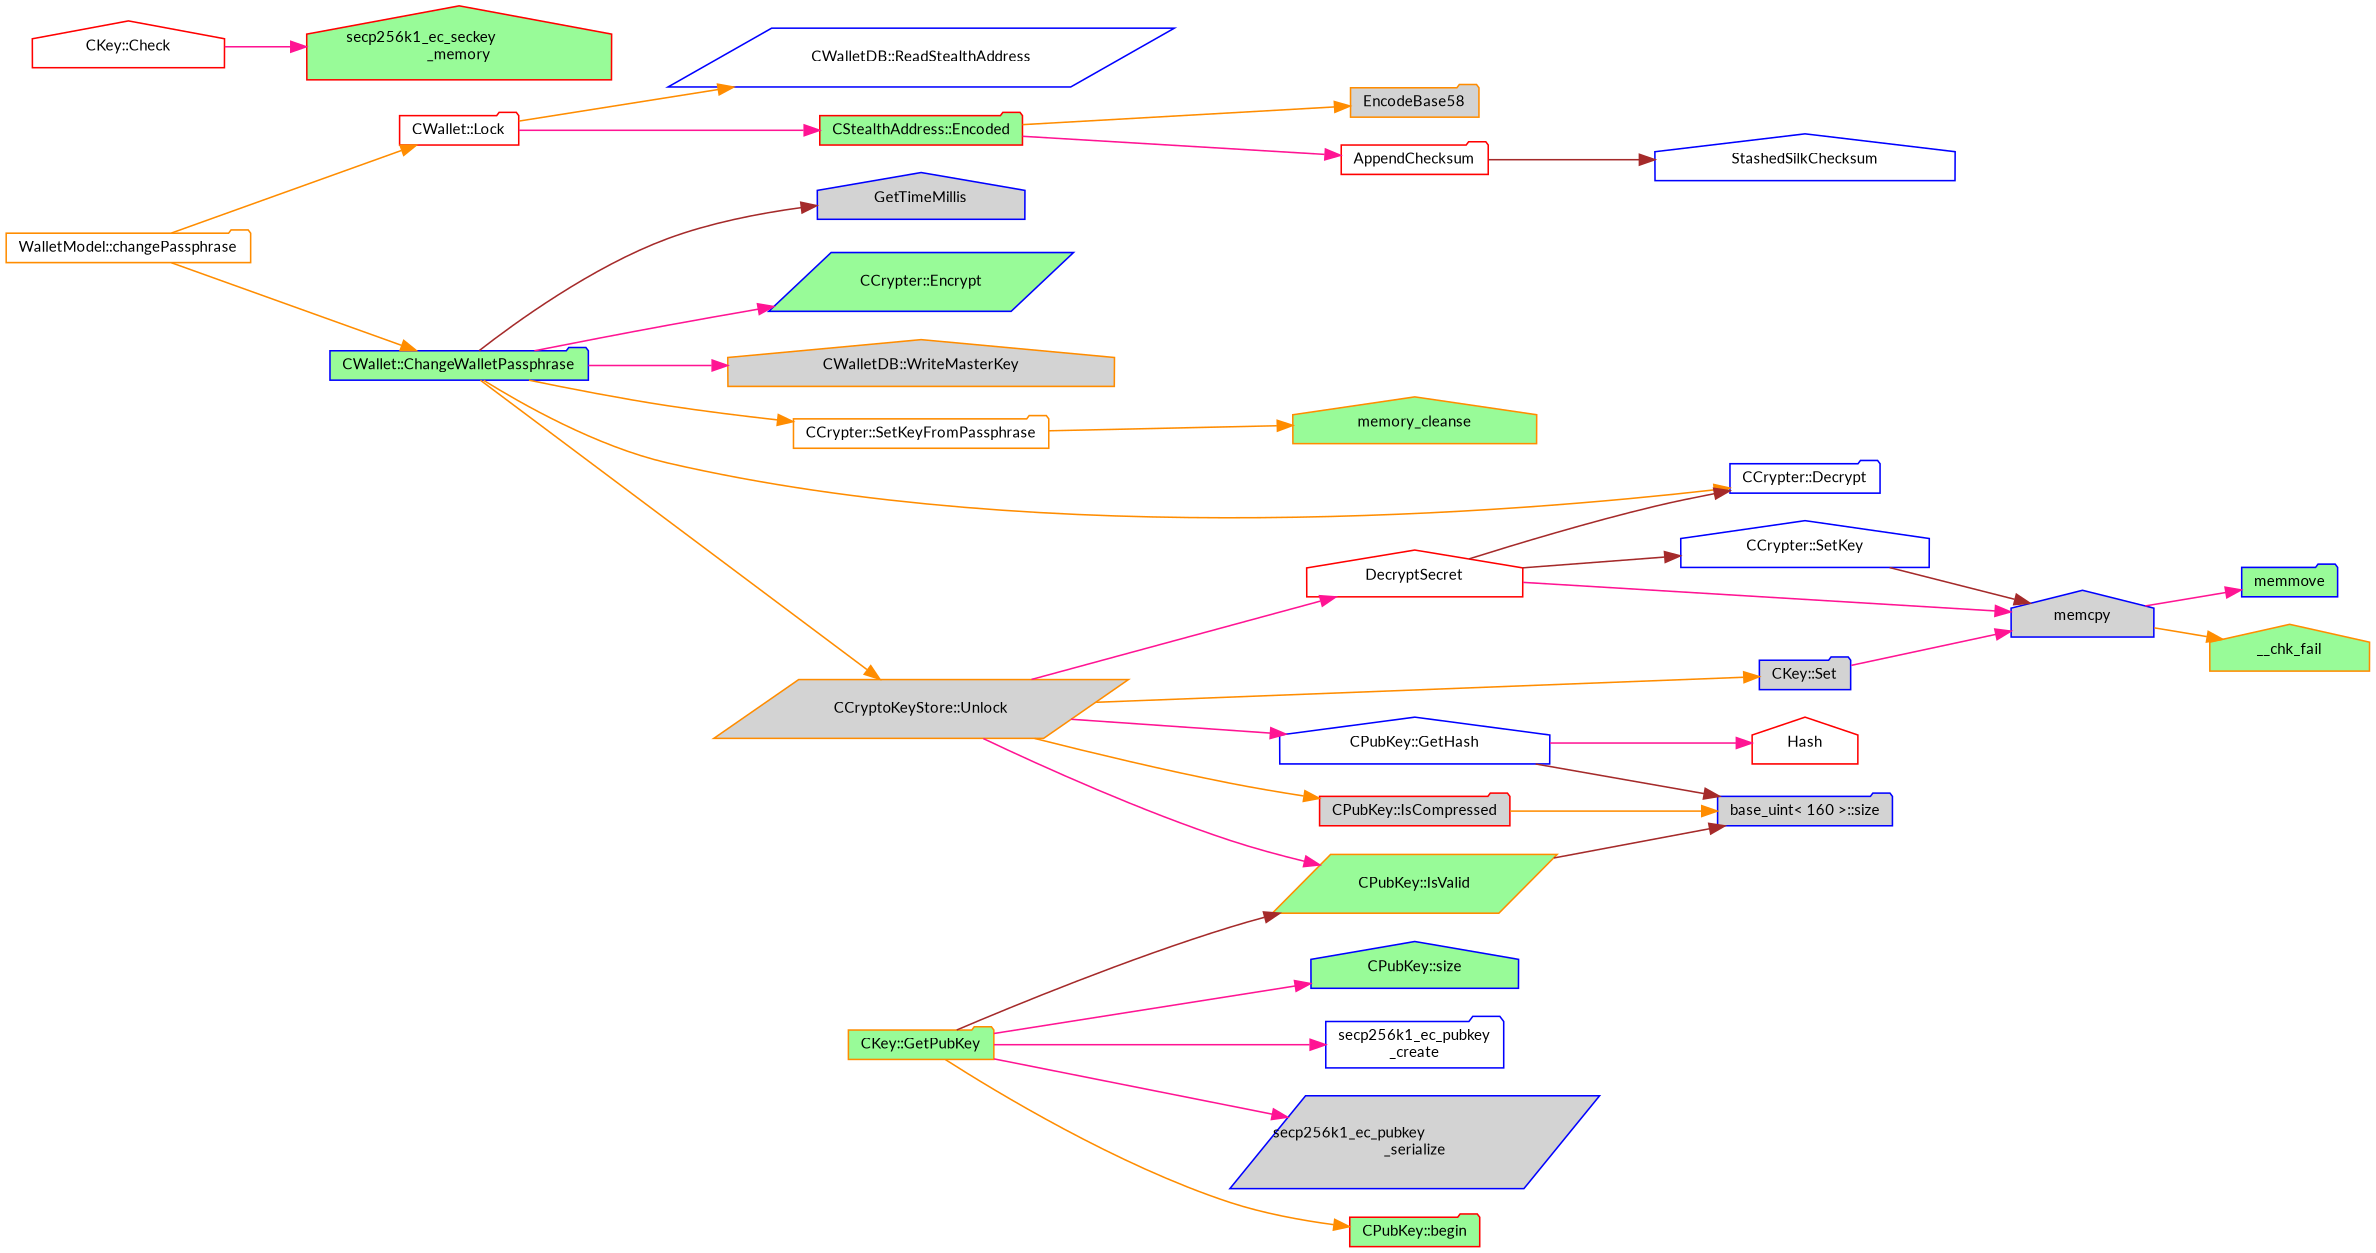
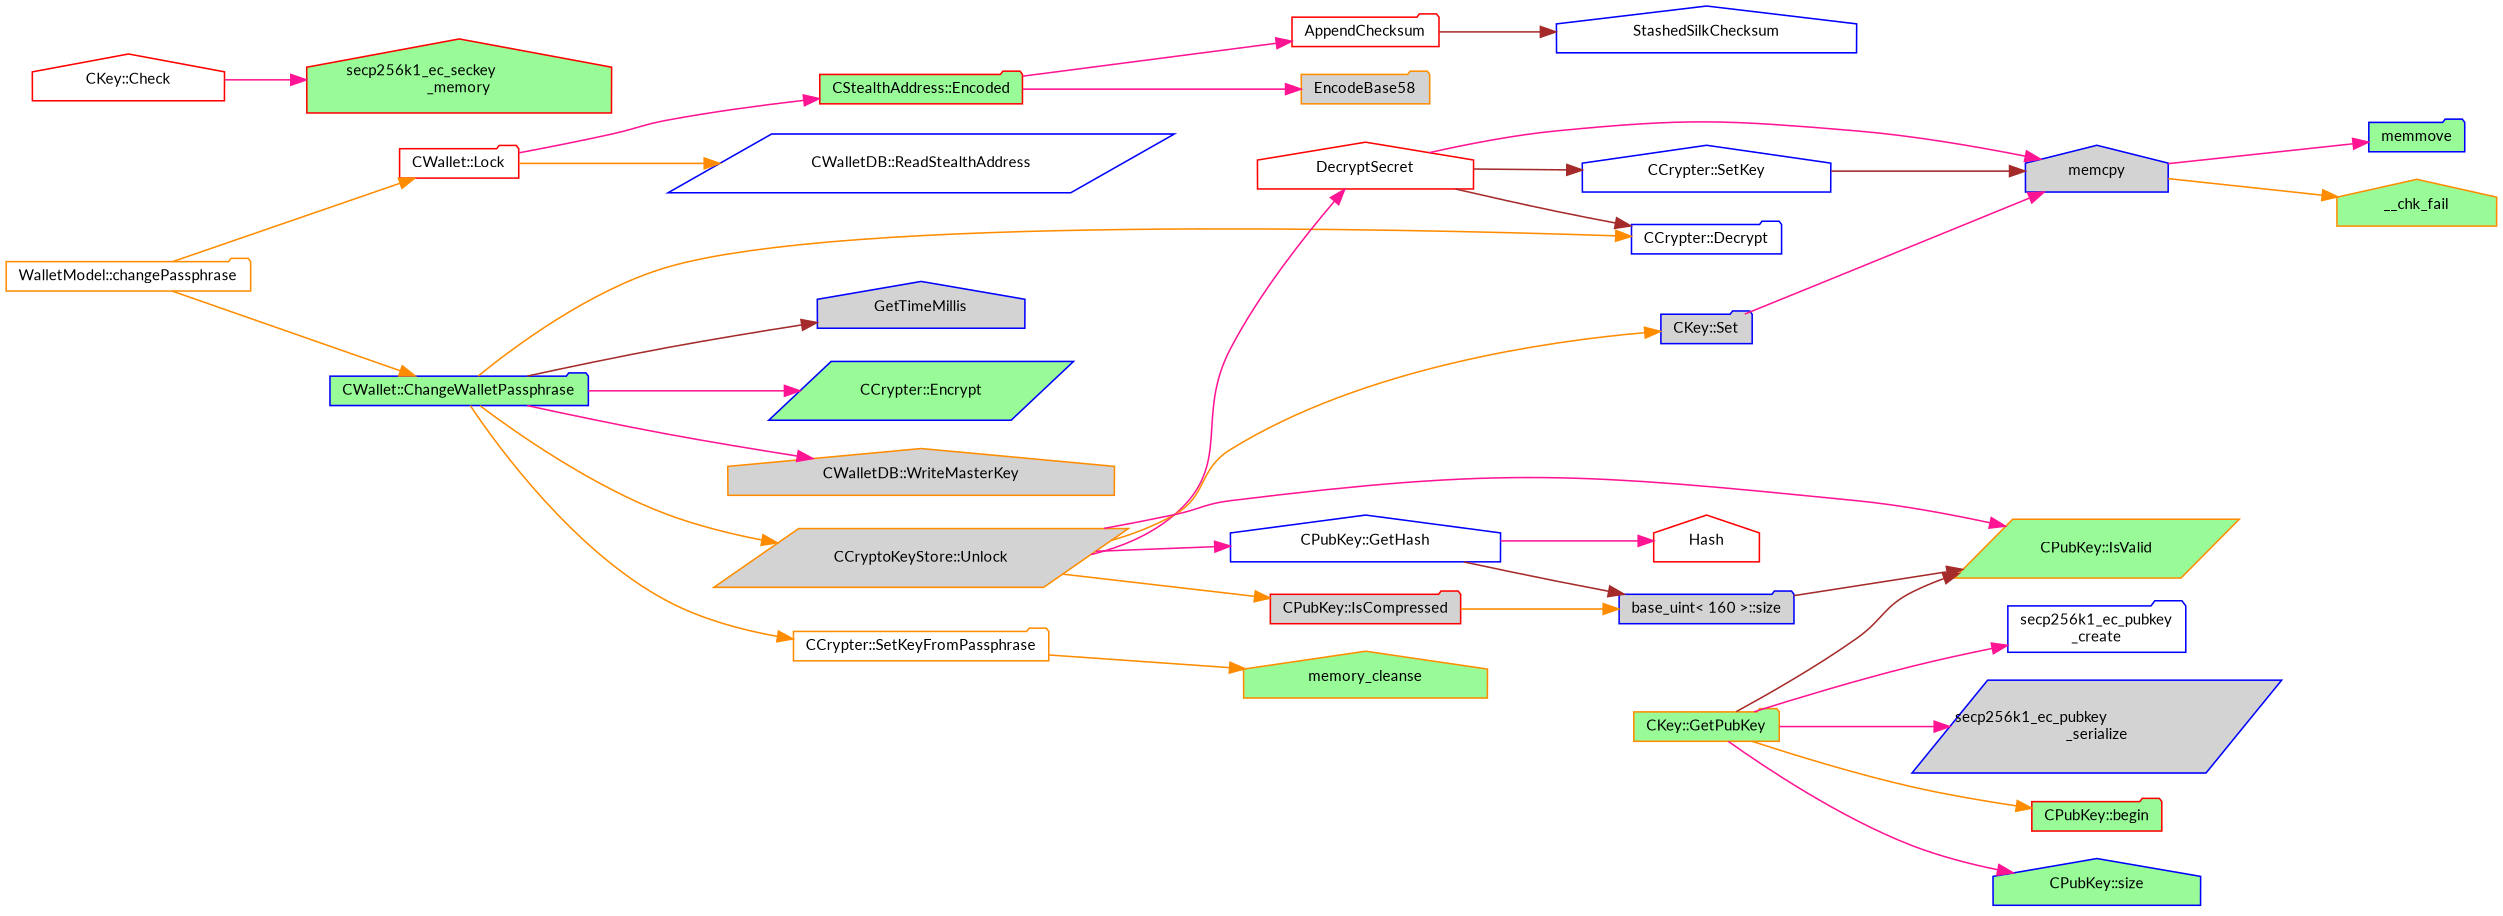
(1178, 116) -> (1154, 89)
(1632, 843) -> (1870, 584)
